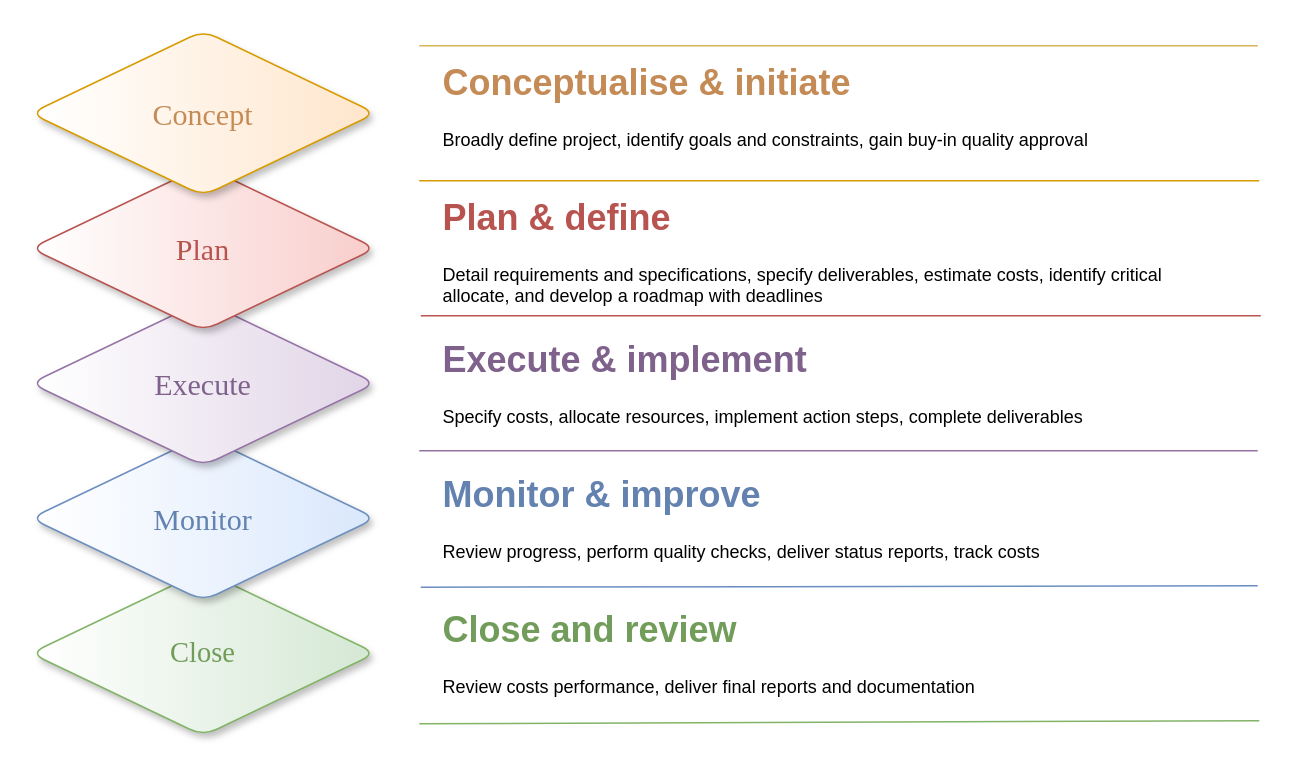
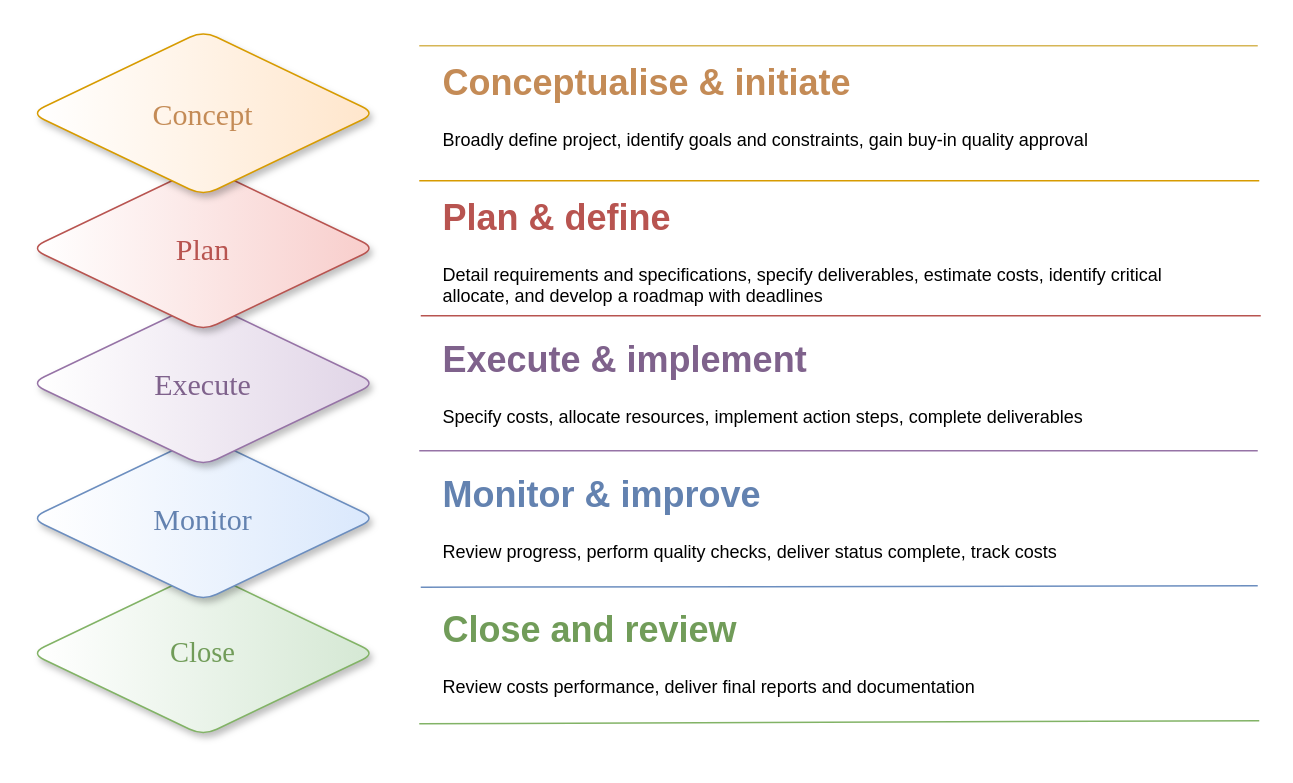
(787, 472) -> (789, 472)
